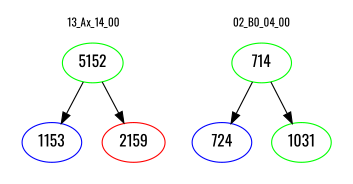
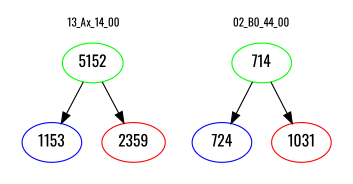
(262, 24) -> (262, 24)
(134, 142) -> (134, 142)
(301, 142) -> (301, 142)
